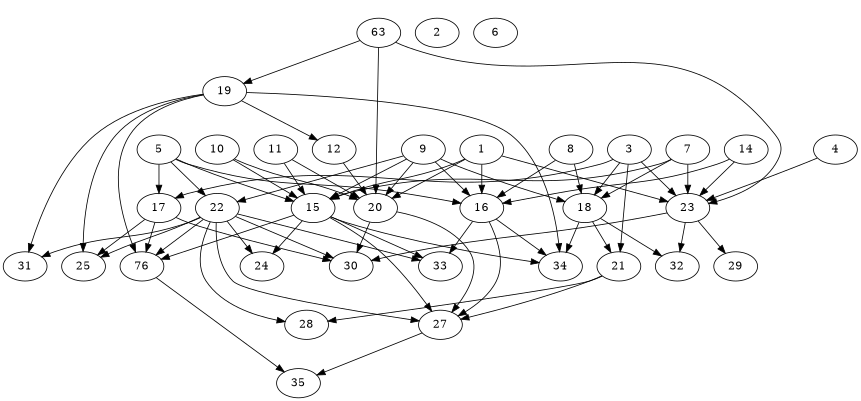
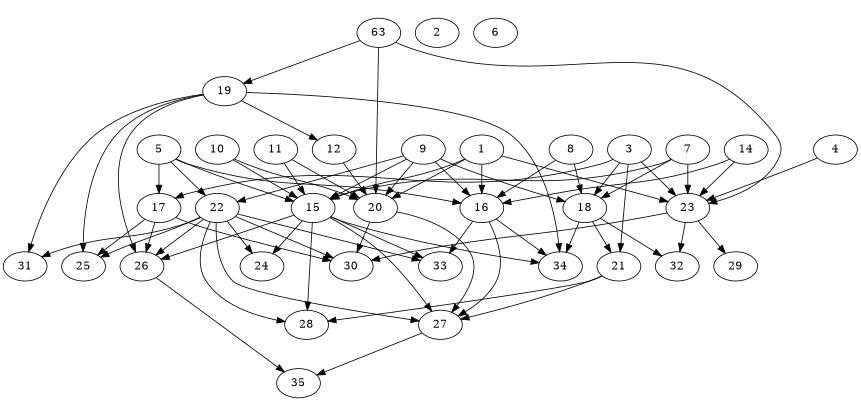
none -> (310, 262)
(142, 266) -> (142, 266)
